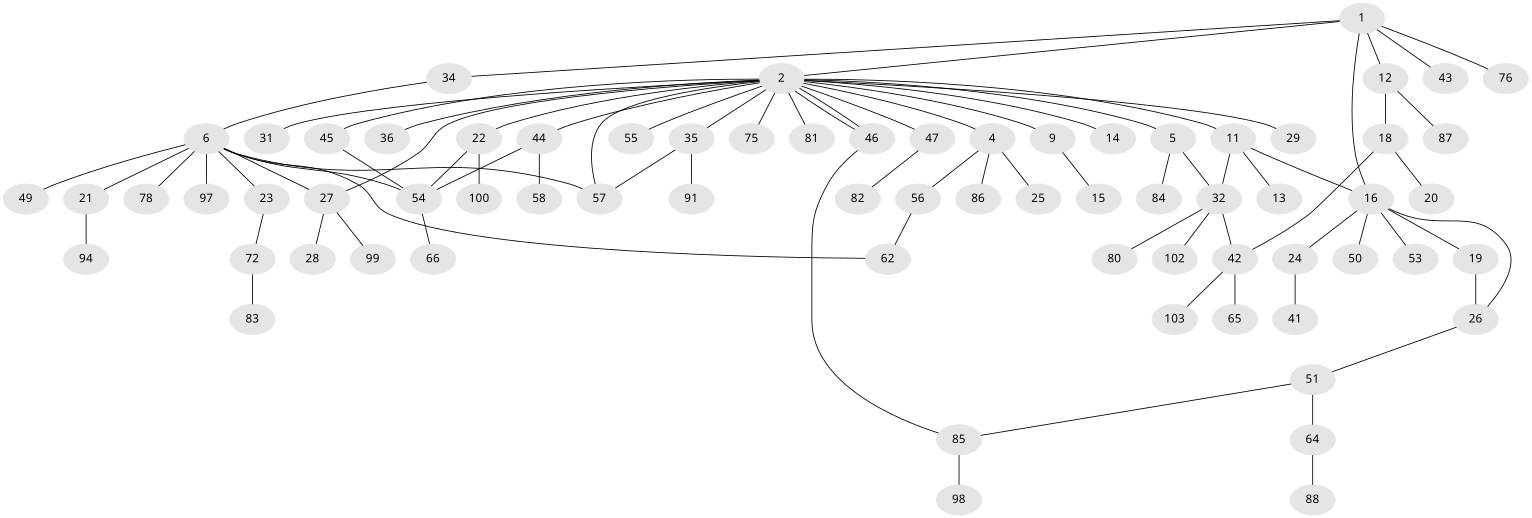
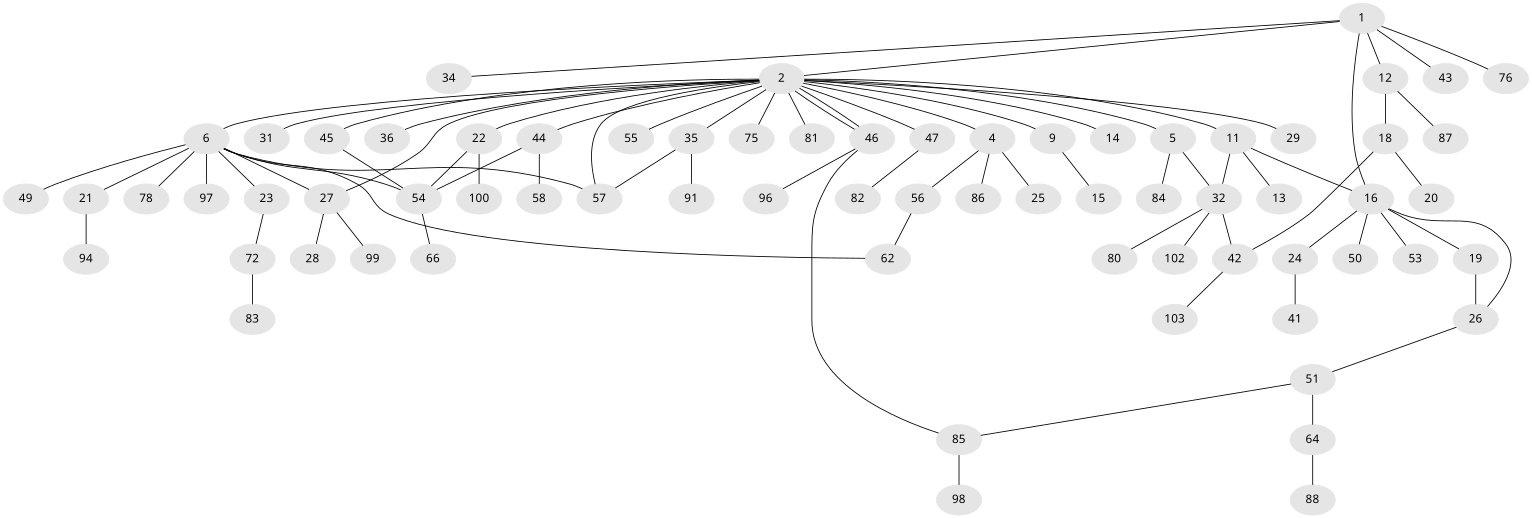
(324, 100) -> (423, 99)
none -> (766, 199)
(1235, 319) -> none
